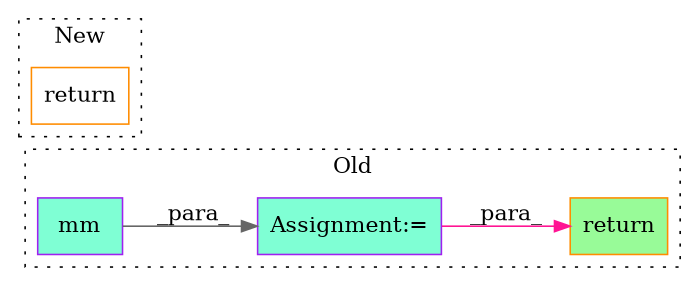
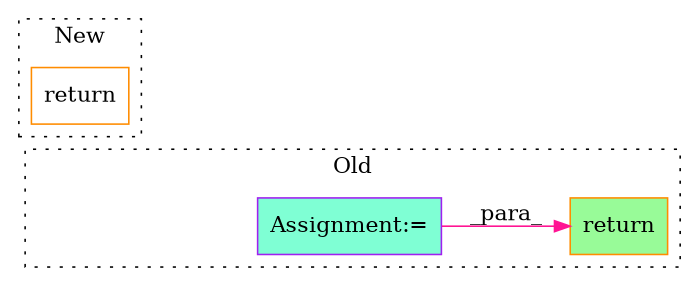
(80, 226) -> none
